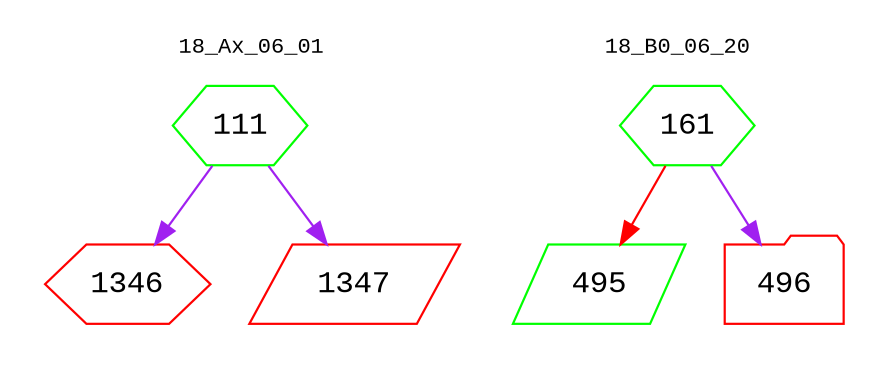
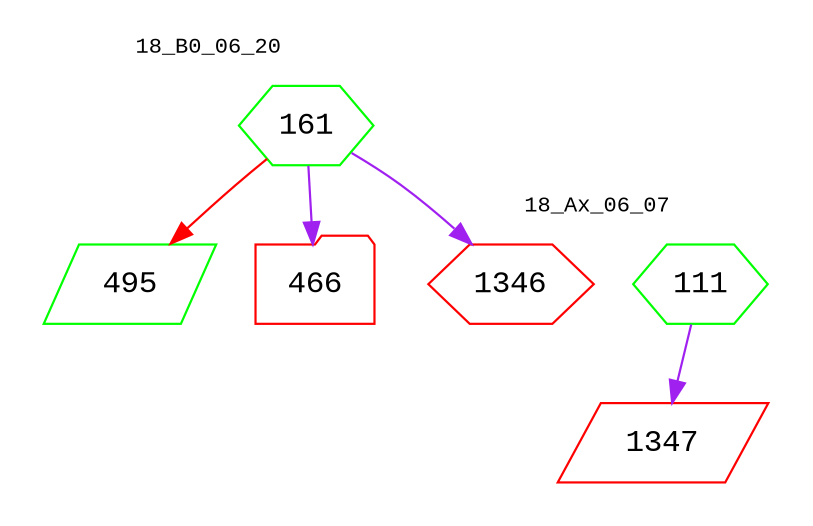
(252, 47) -> (598, 206)
(190, 196) -> (425, 204)
(784, 284) -> (315, 284)
